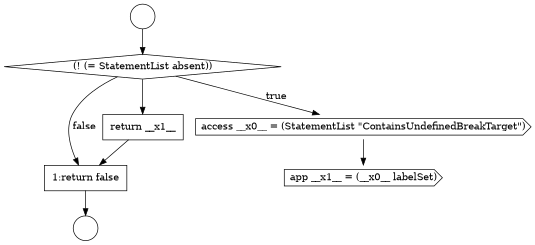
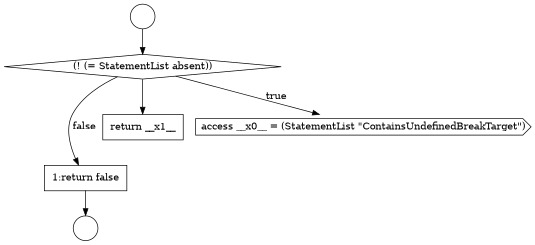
(117, 150) -> none
(363, 178) -> none
